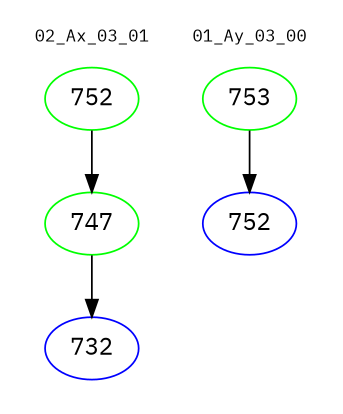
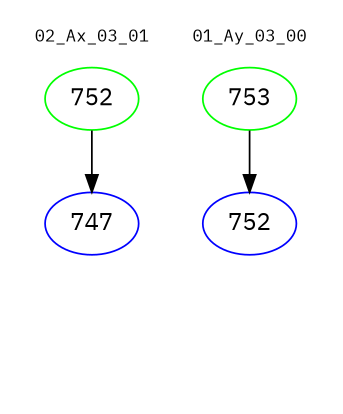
(92, 224) -> (92, 224)
(92, 348) -> none
